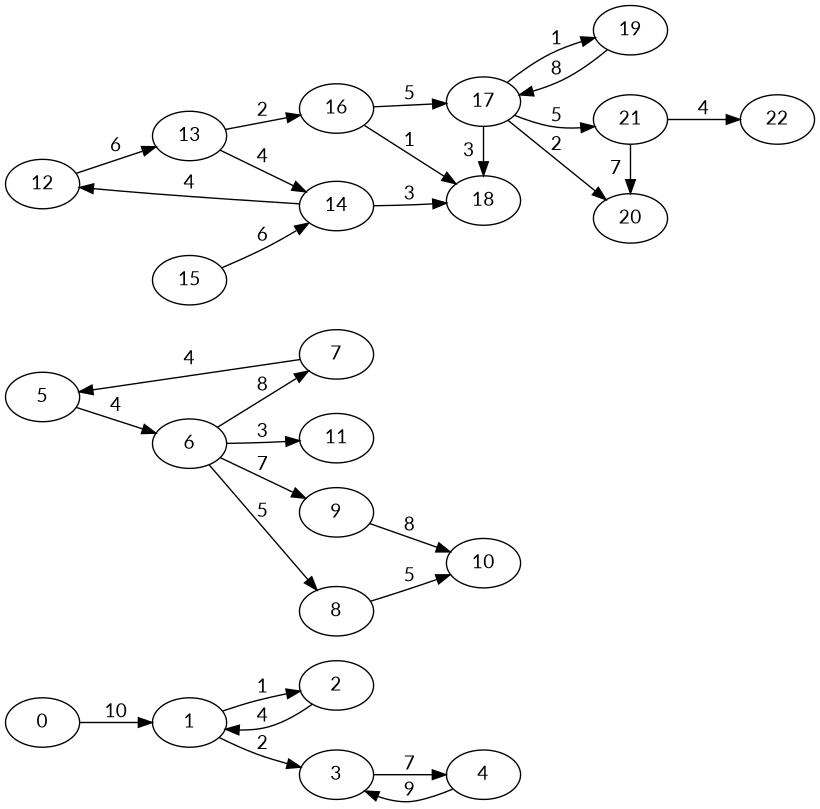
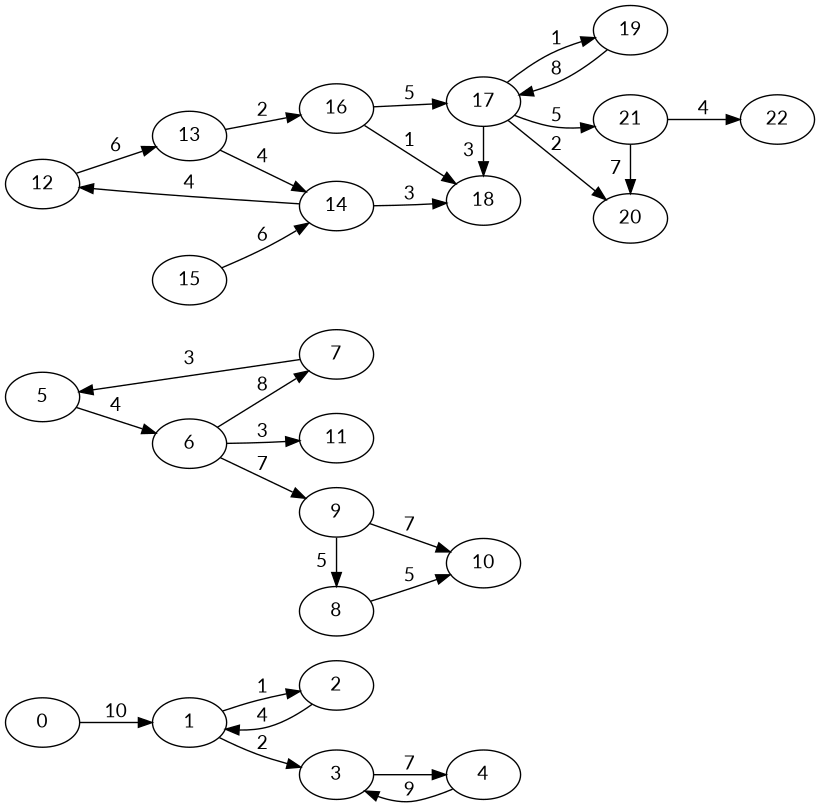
(190, 359) -> (190, 359)
(259, 522) -> (337, 555)
(410, 525) -> (410, 525)
